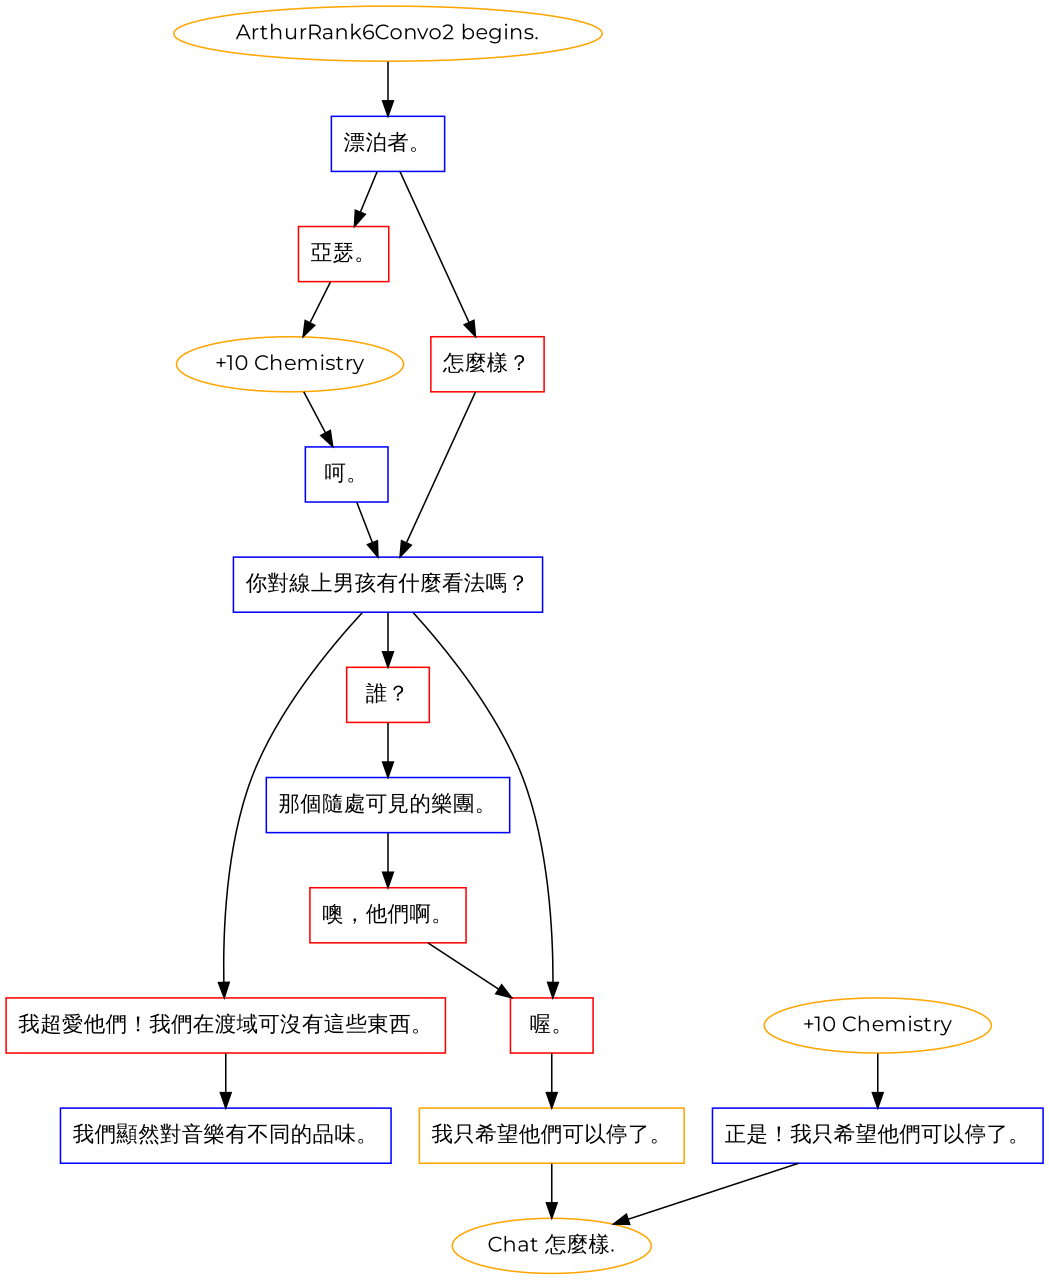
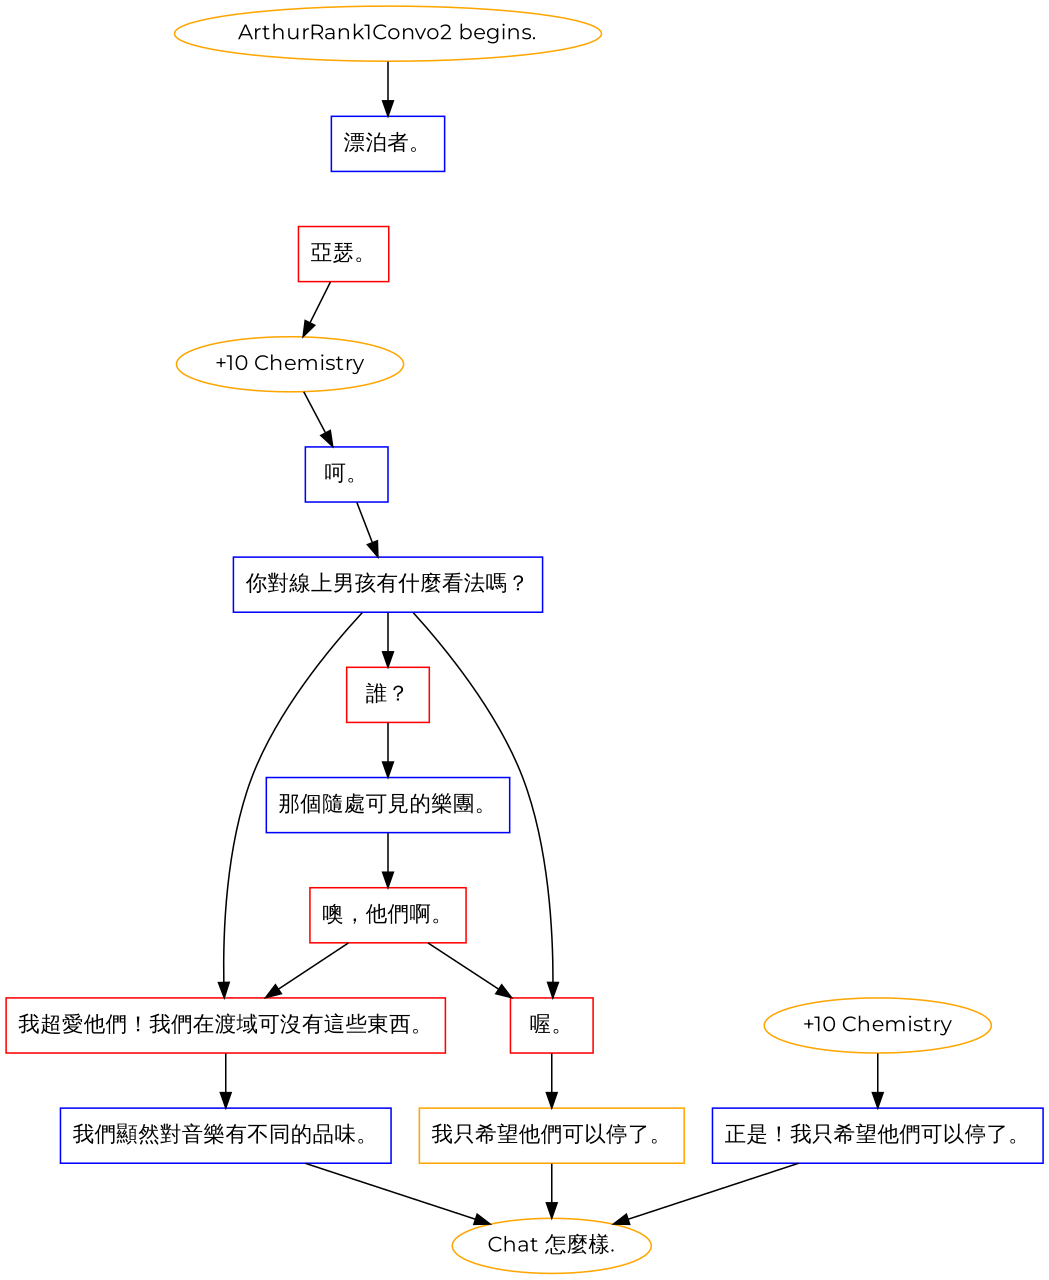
(388, 34) -> (388, 34)
(369, 192) -> none
(487, 364) -> none
none -> (313, 966)
none -> (390, 1191)
